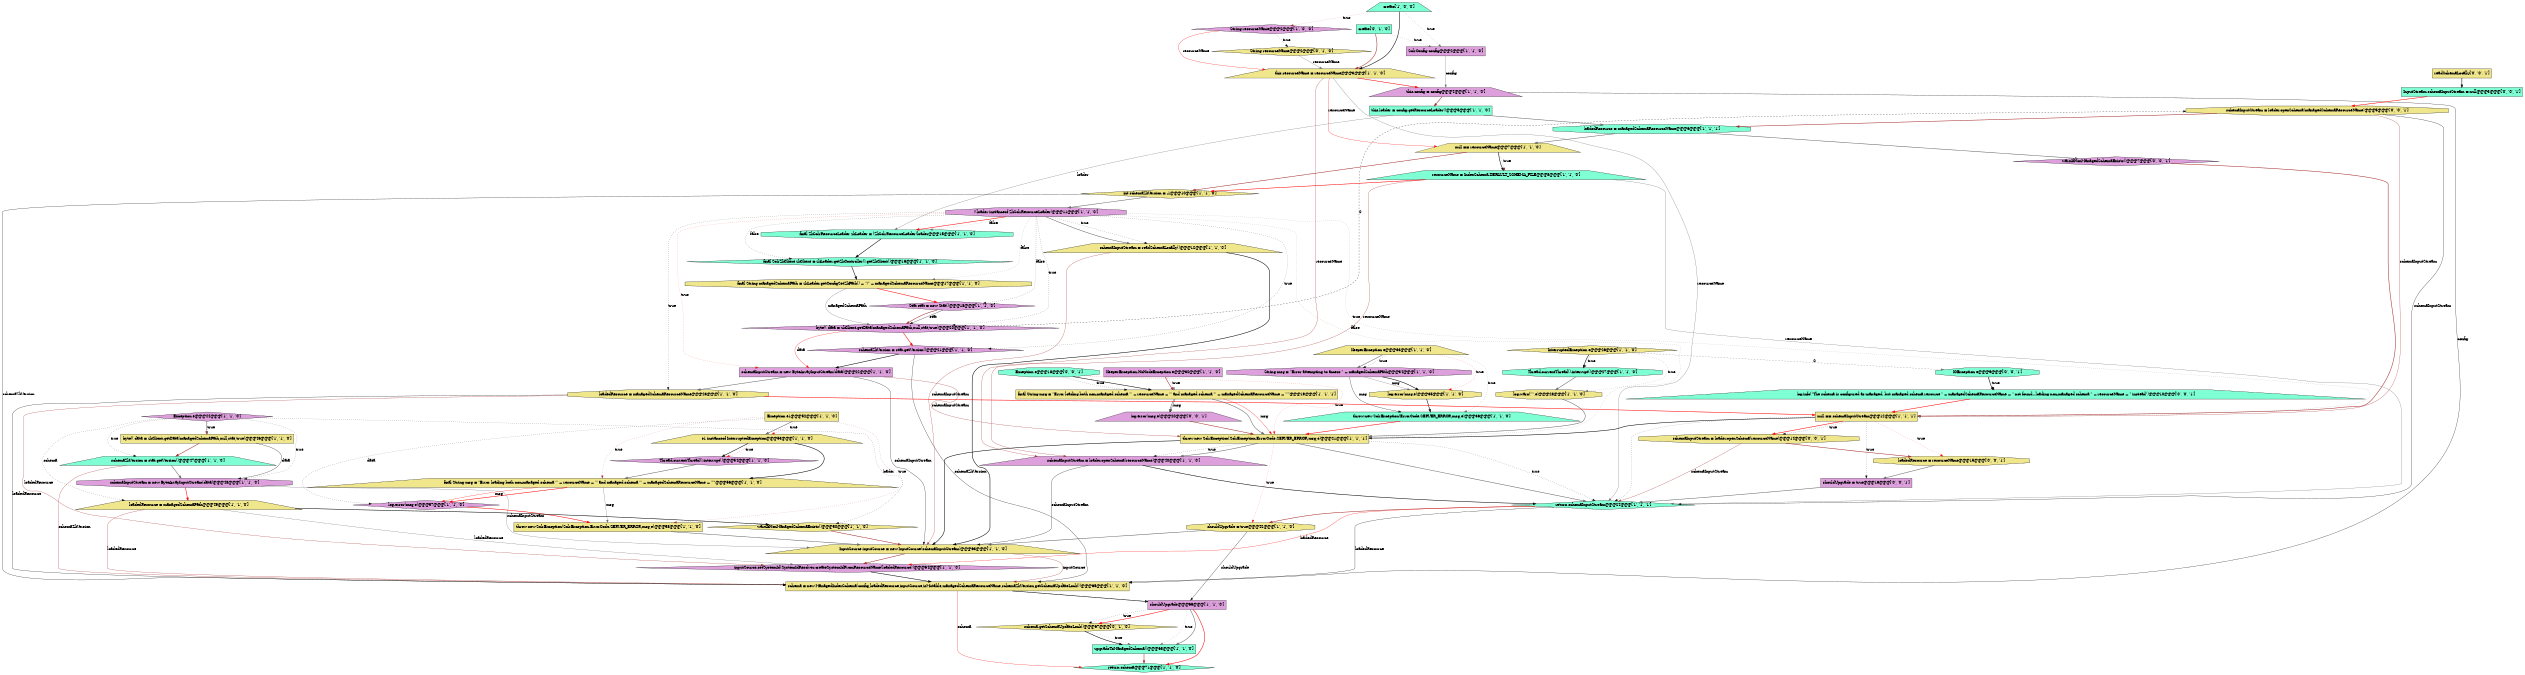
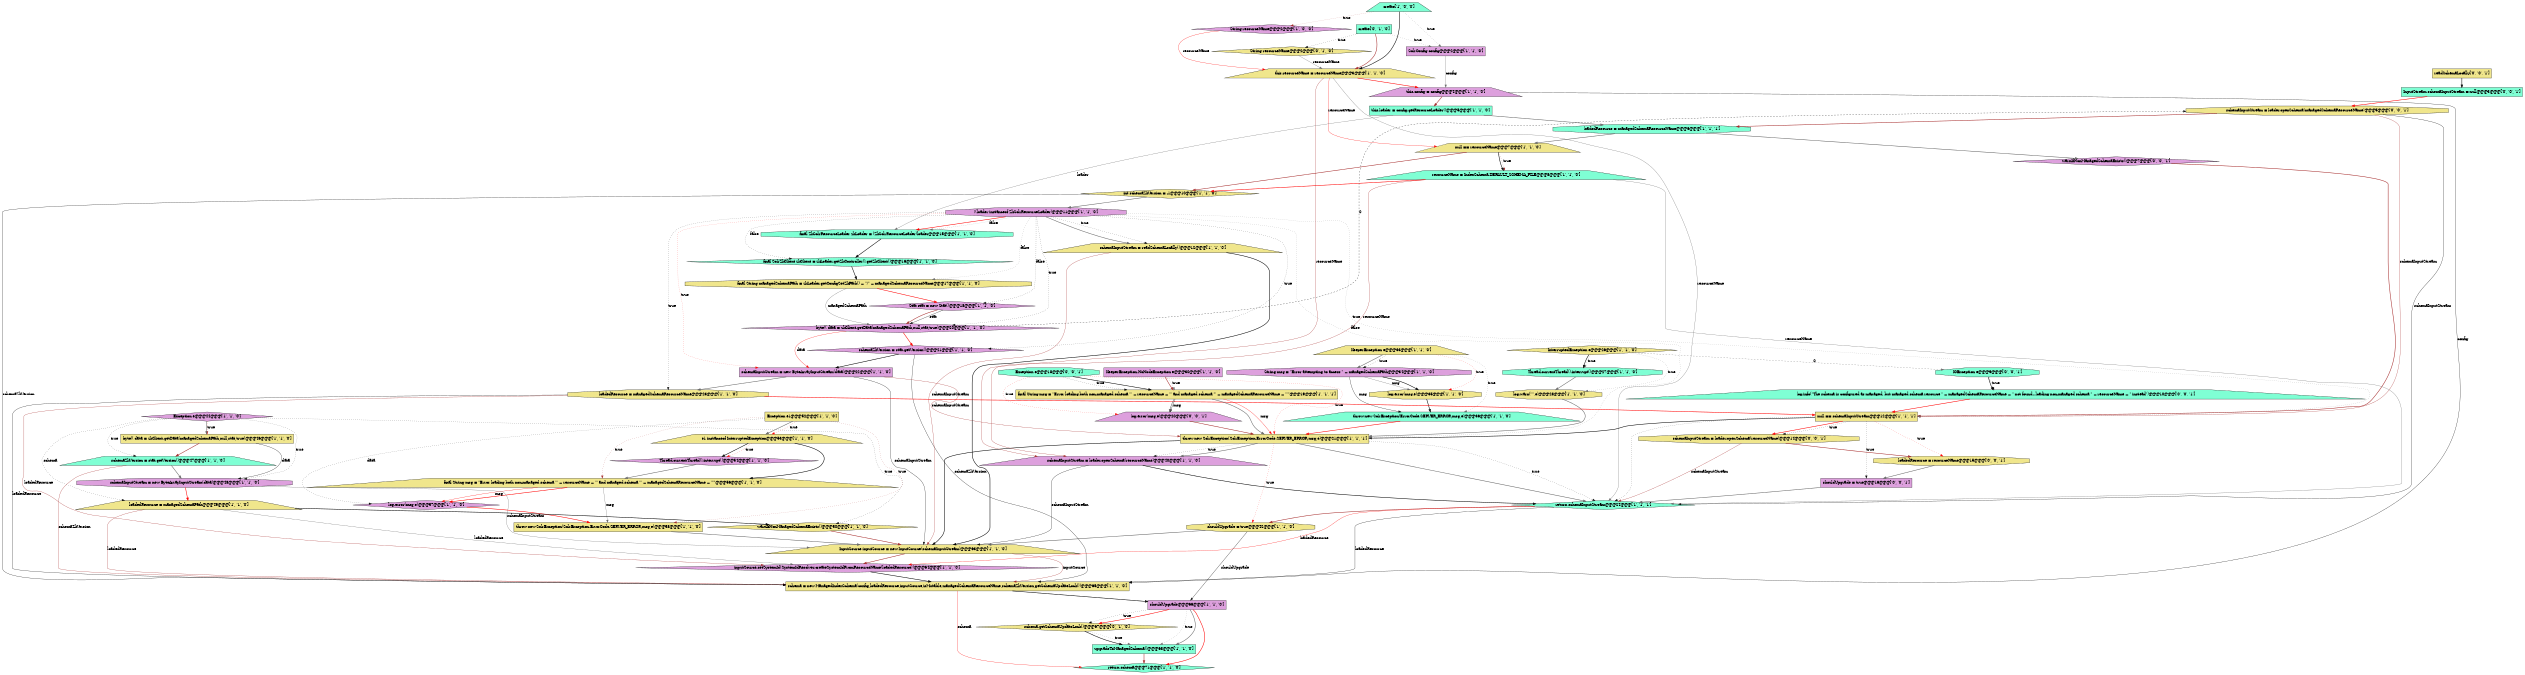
(1281, 39) -> (1333, 40)
none -> (1040, 408)
(888, 472) -> (888, 472)
